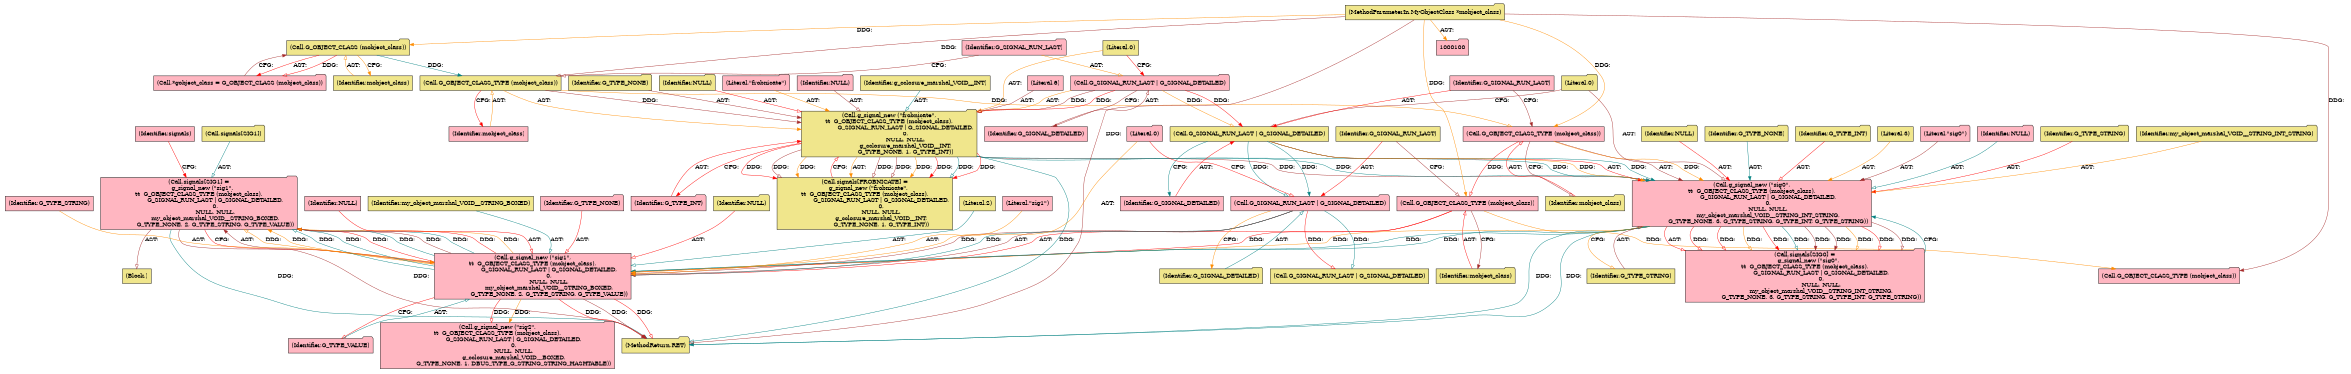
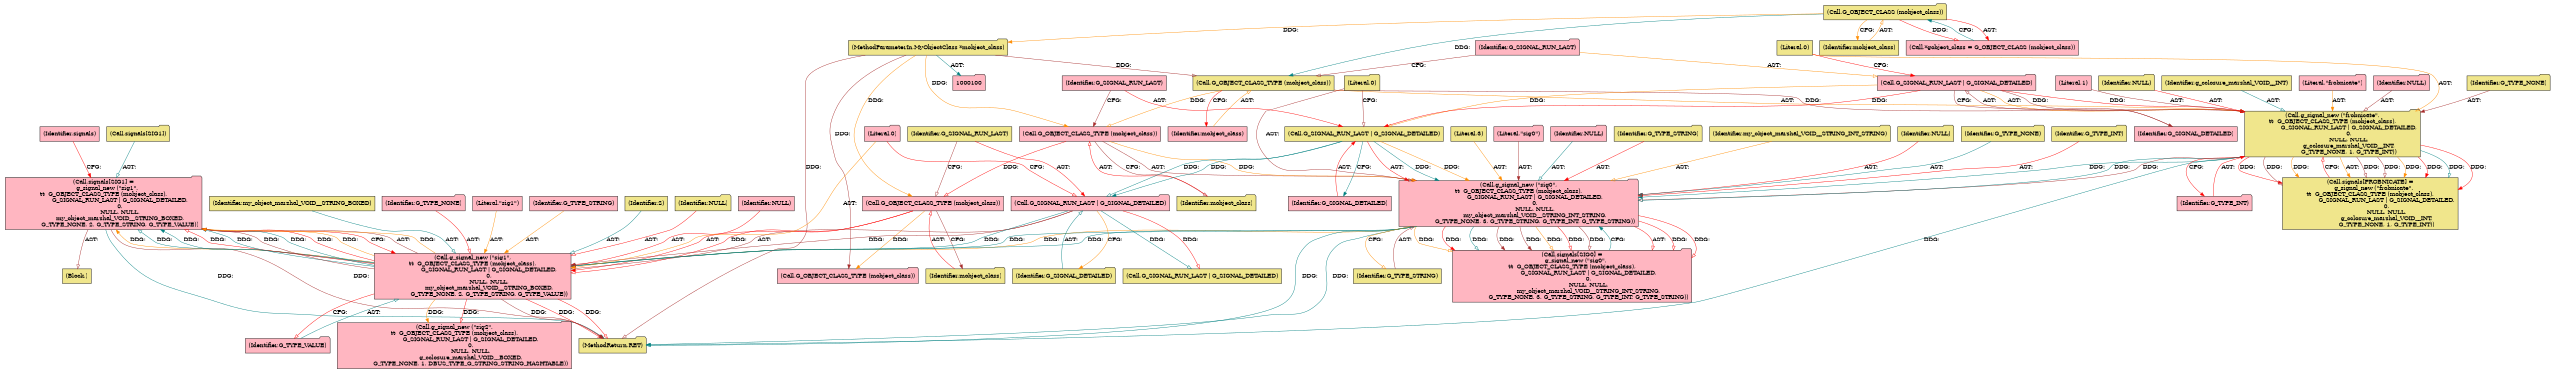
(879, 26) -> (1418, 22)
(1437, 29) -> (947, 64)
(261, 61) -> (1953, 29)
(240, 83) -> (1992, 48)
(1045, 83) -> (2073, 83)
(978, 204) -> (646, 204)
